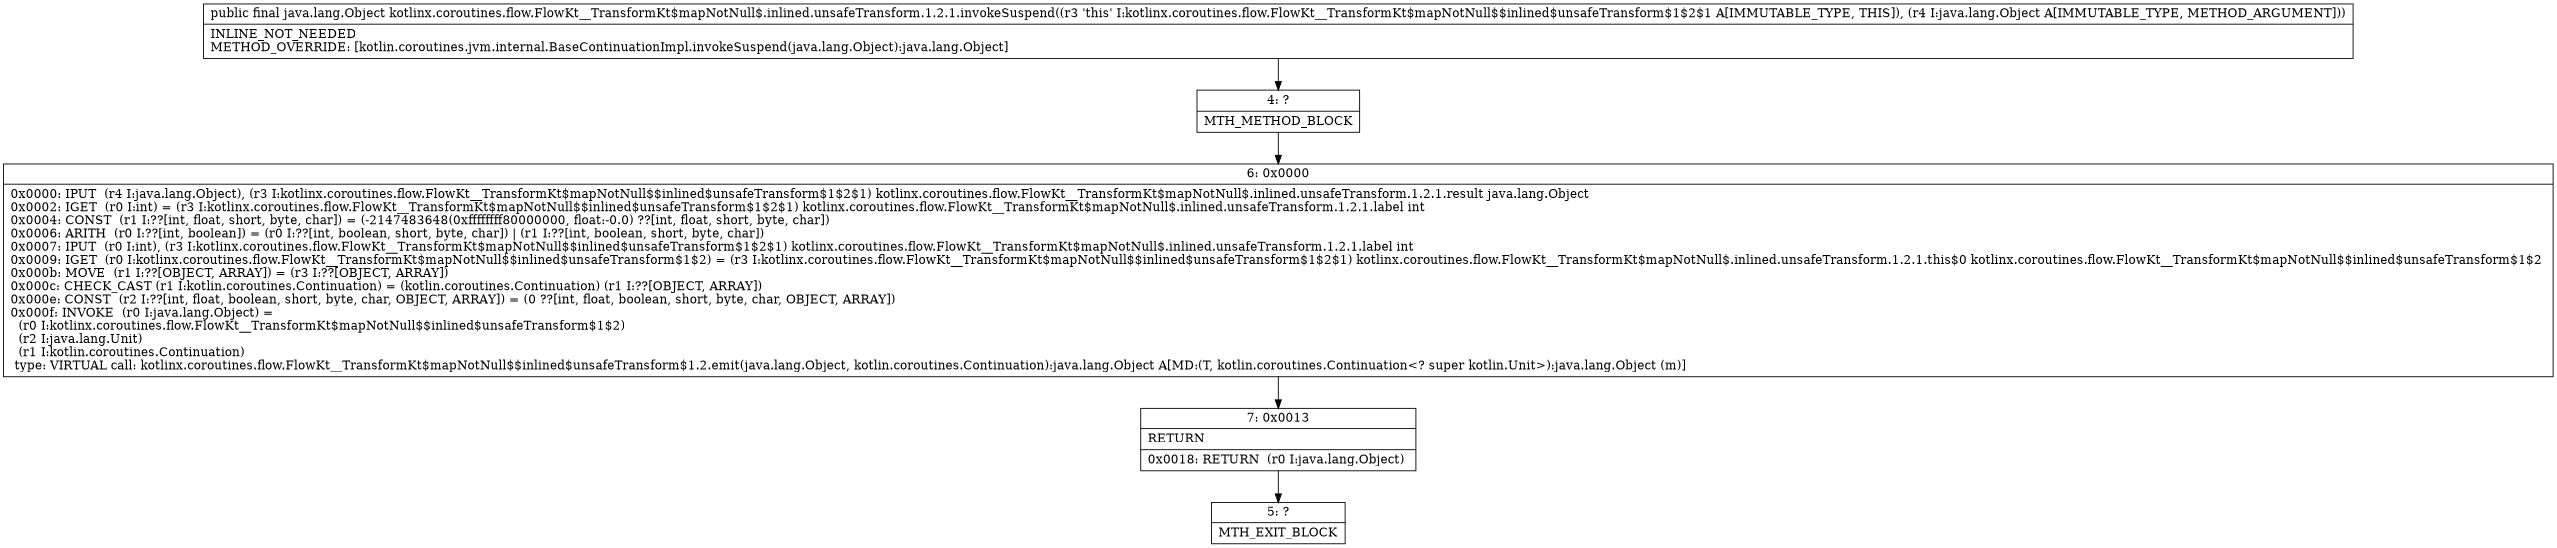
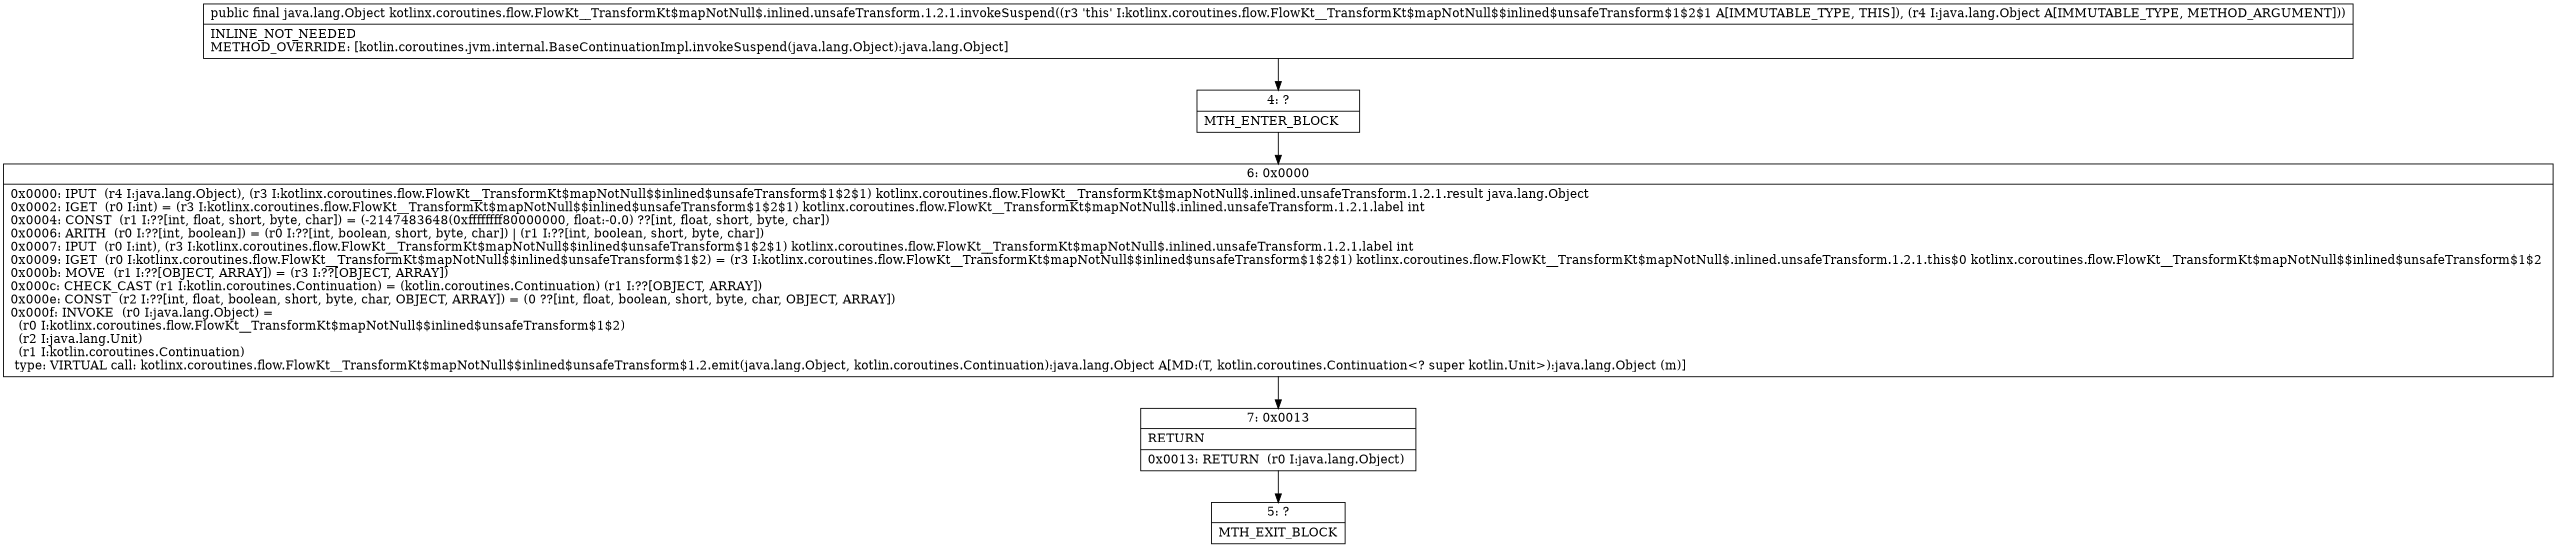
(1278, 121) -> (1272, 121)
(1278, 460) -> (1278, 460)
